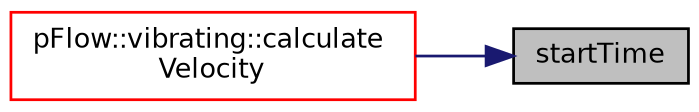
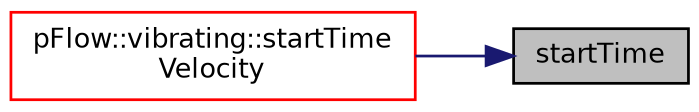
(213, 56) -> (213, 56)
